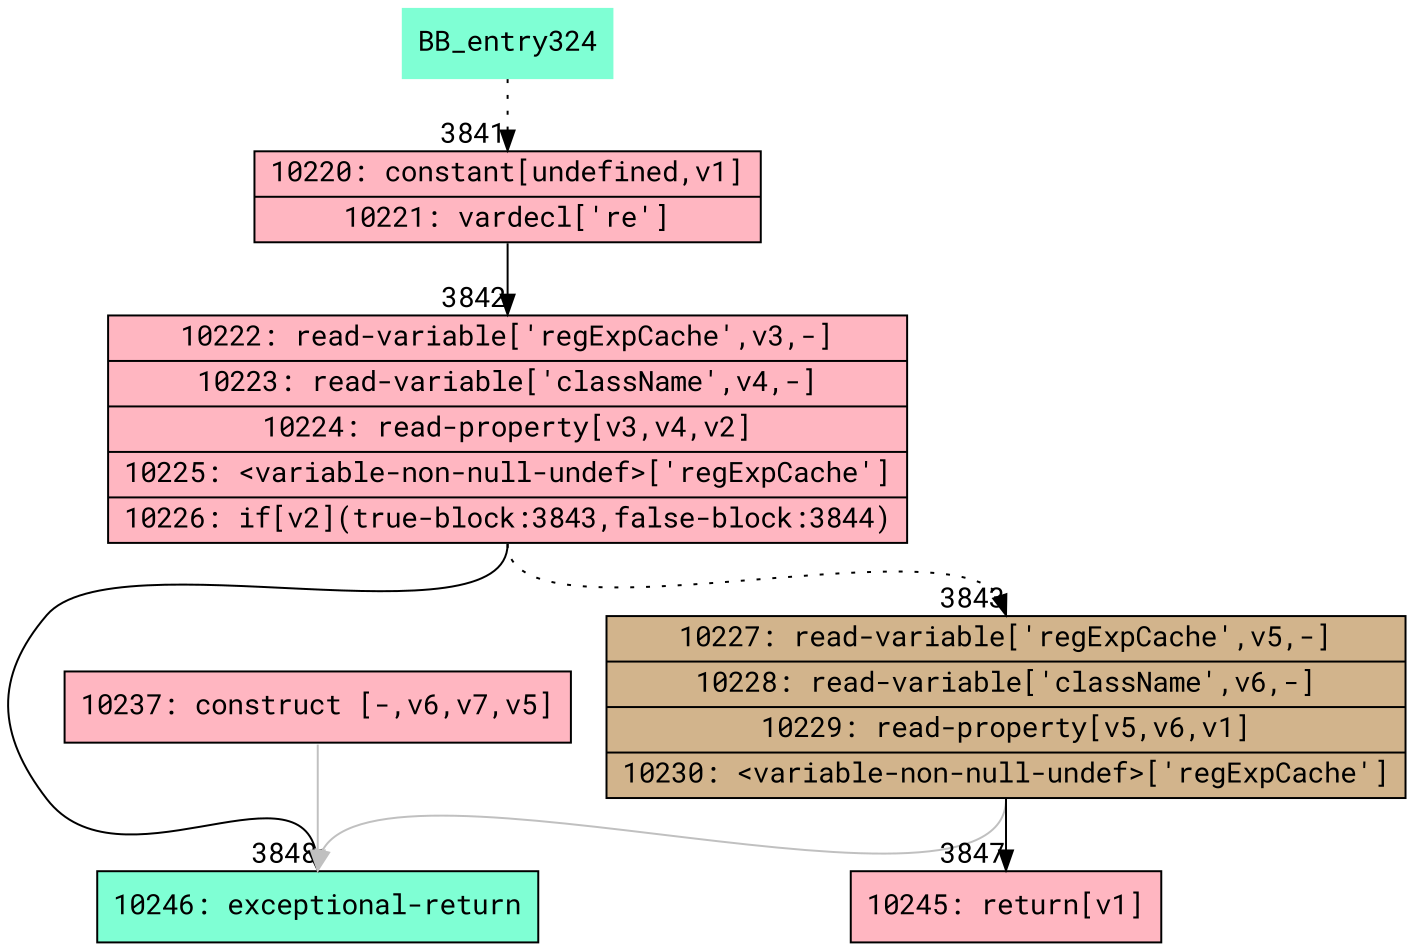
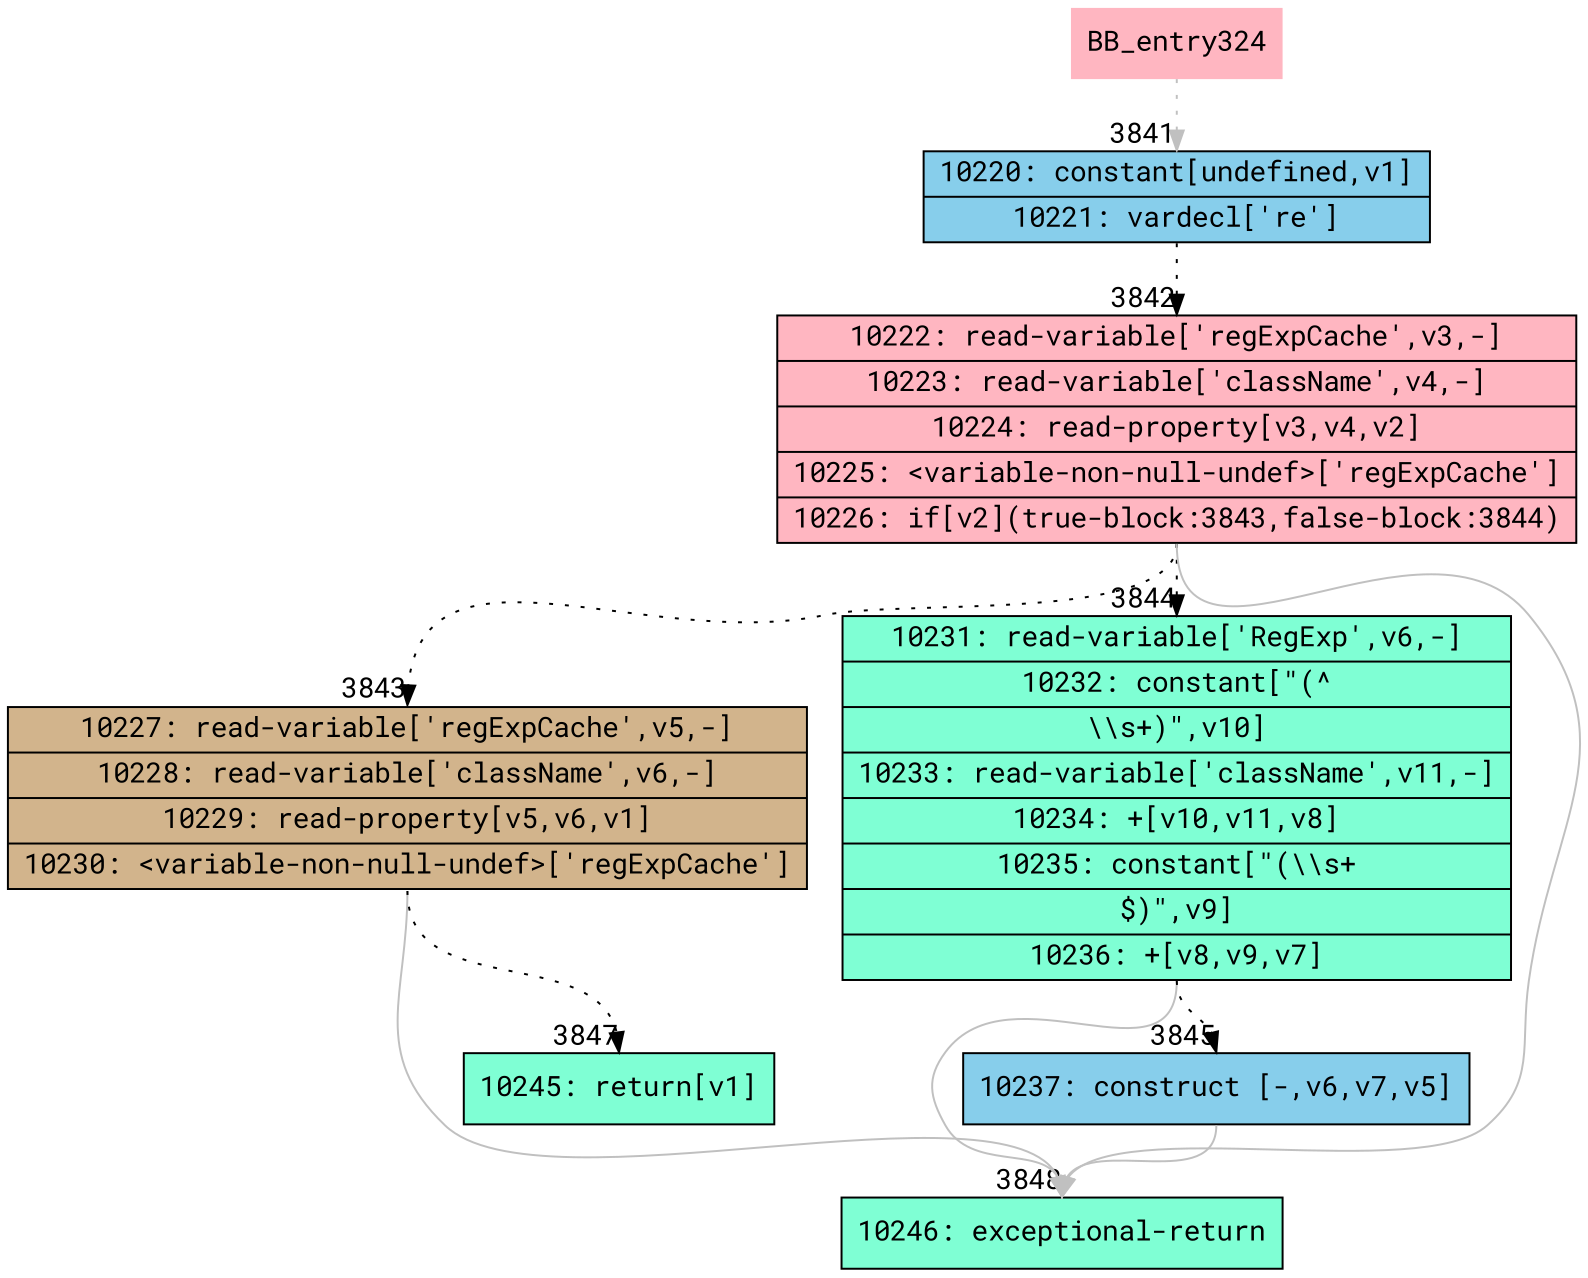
(508, 44) -> (1177, 44)
(508, 105) -> (1177, 105)
(508, 197) -> (1177, 197)
(508, 269) -> (1177, 269)
(43, 620) -> (1551, 881)
(318, 707) -> (1216, 1089)
none -> (1177, 798)
(1006, 825) -> (503, 970)
(1006, 907) -> (619, 1089)
